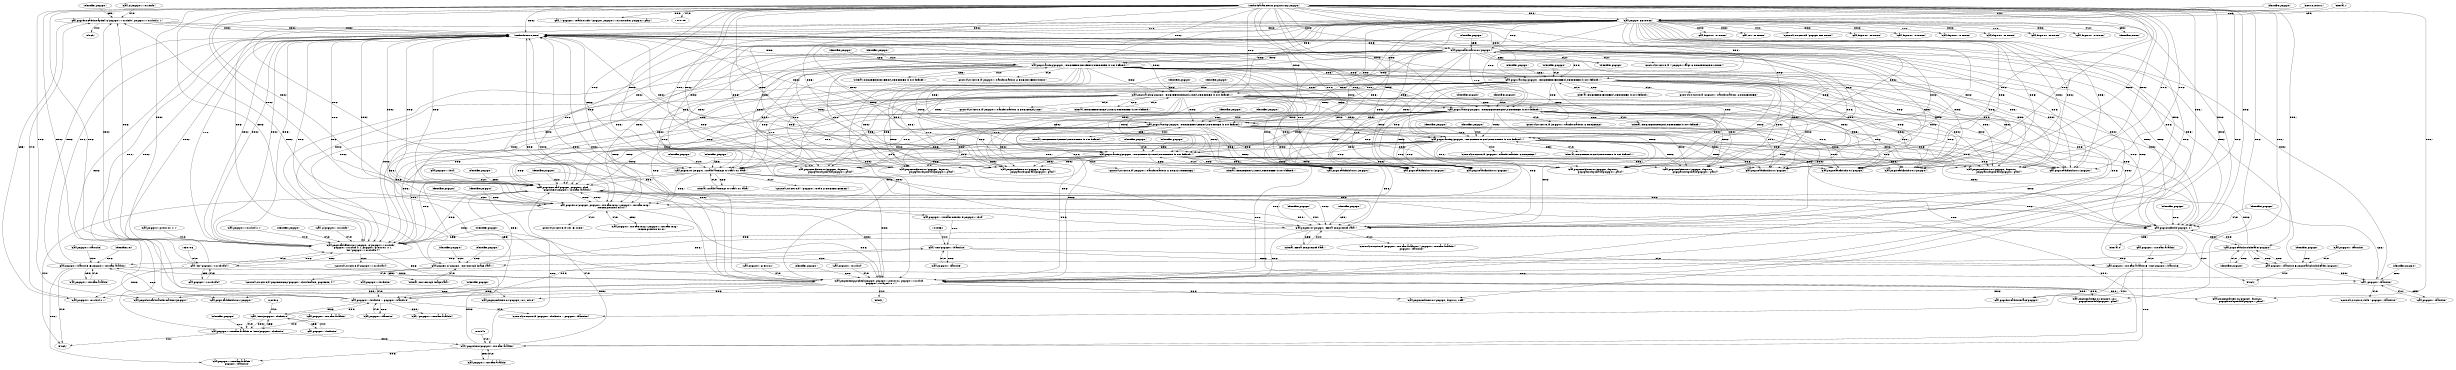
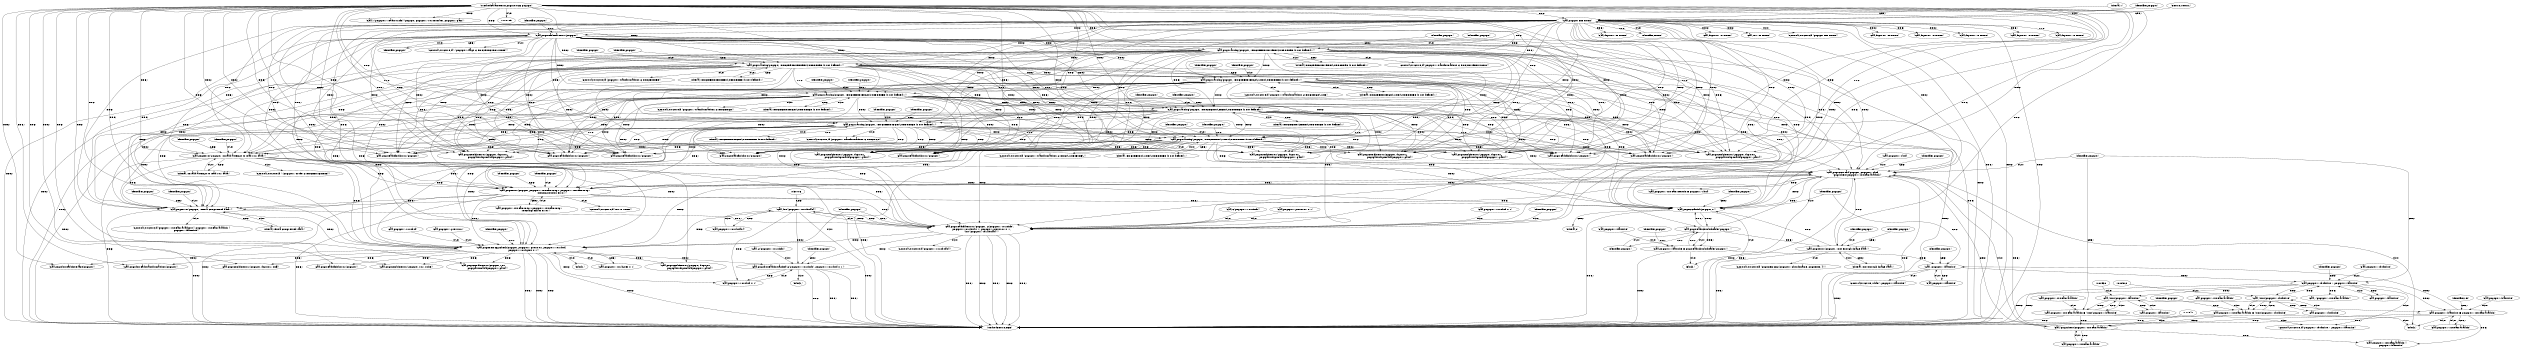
(995, 38) -> (14, 321)
(951, 232) -> (2105, 307)
(196, 258) -> (800, 201)
none -> (616, 267)
(368, 275) -> none
